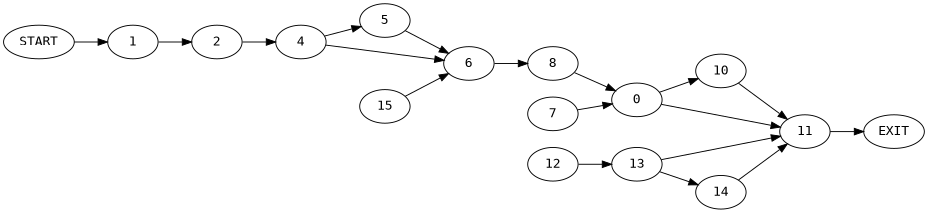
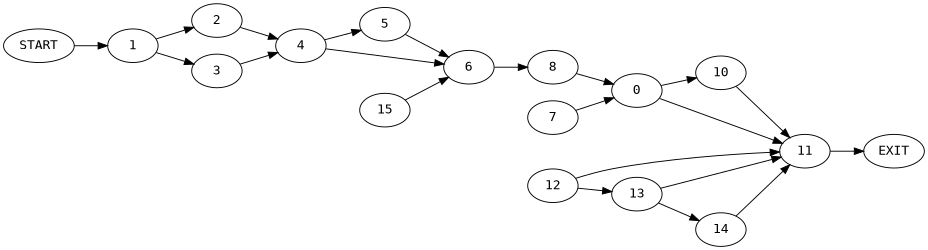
none -> (217, 71)
none -> (672, 160)
